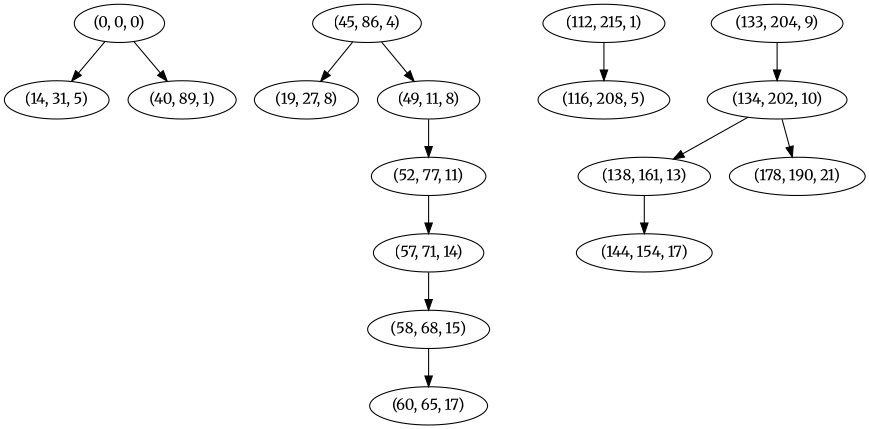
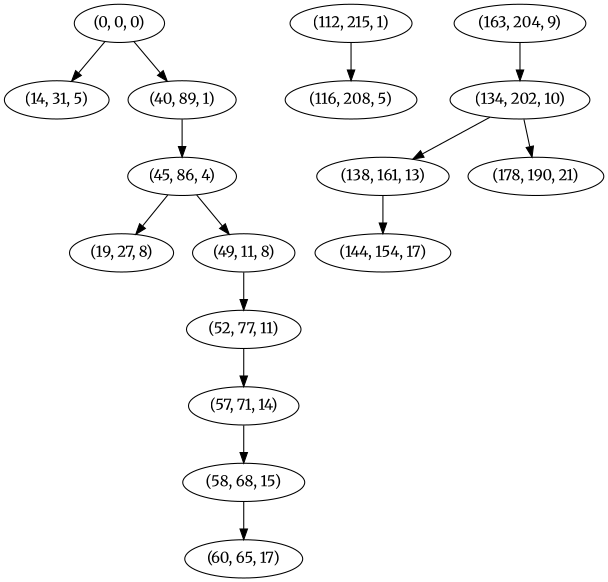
(777, 23) -> (520, 23)
none -> (182, 133)
